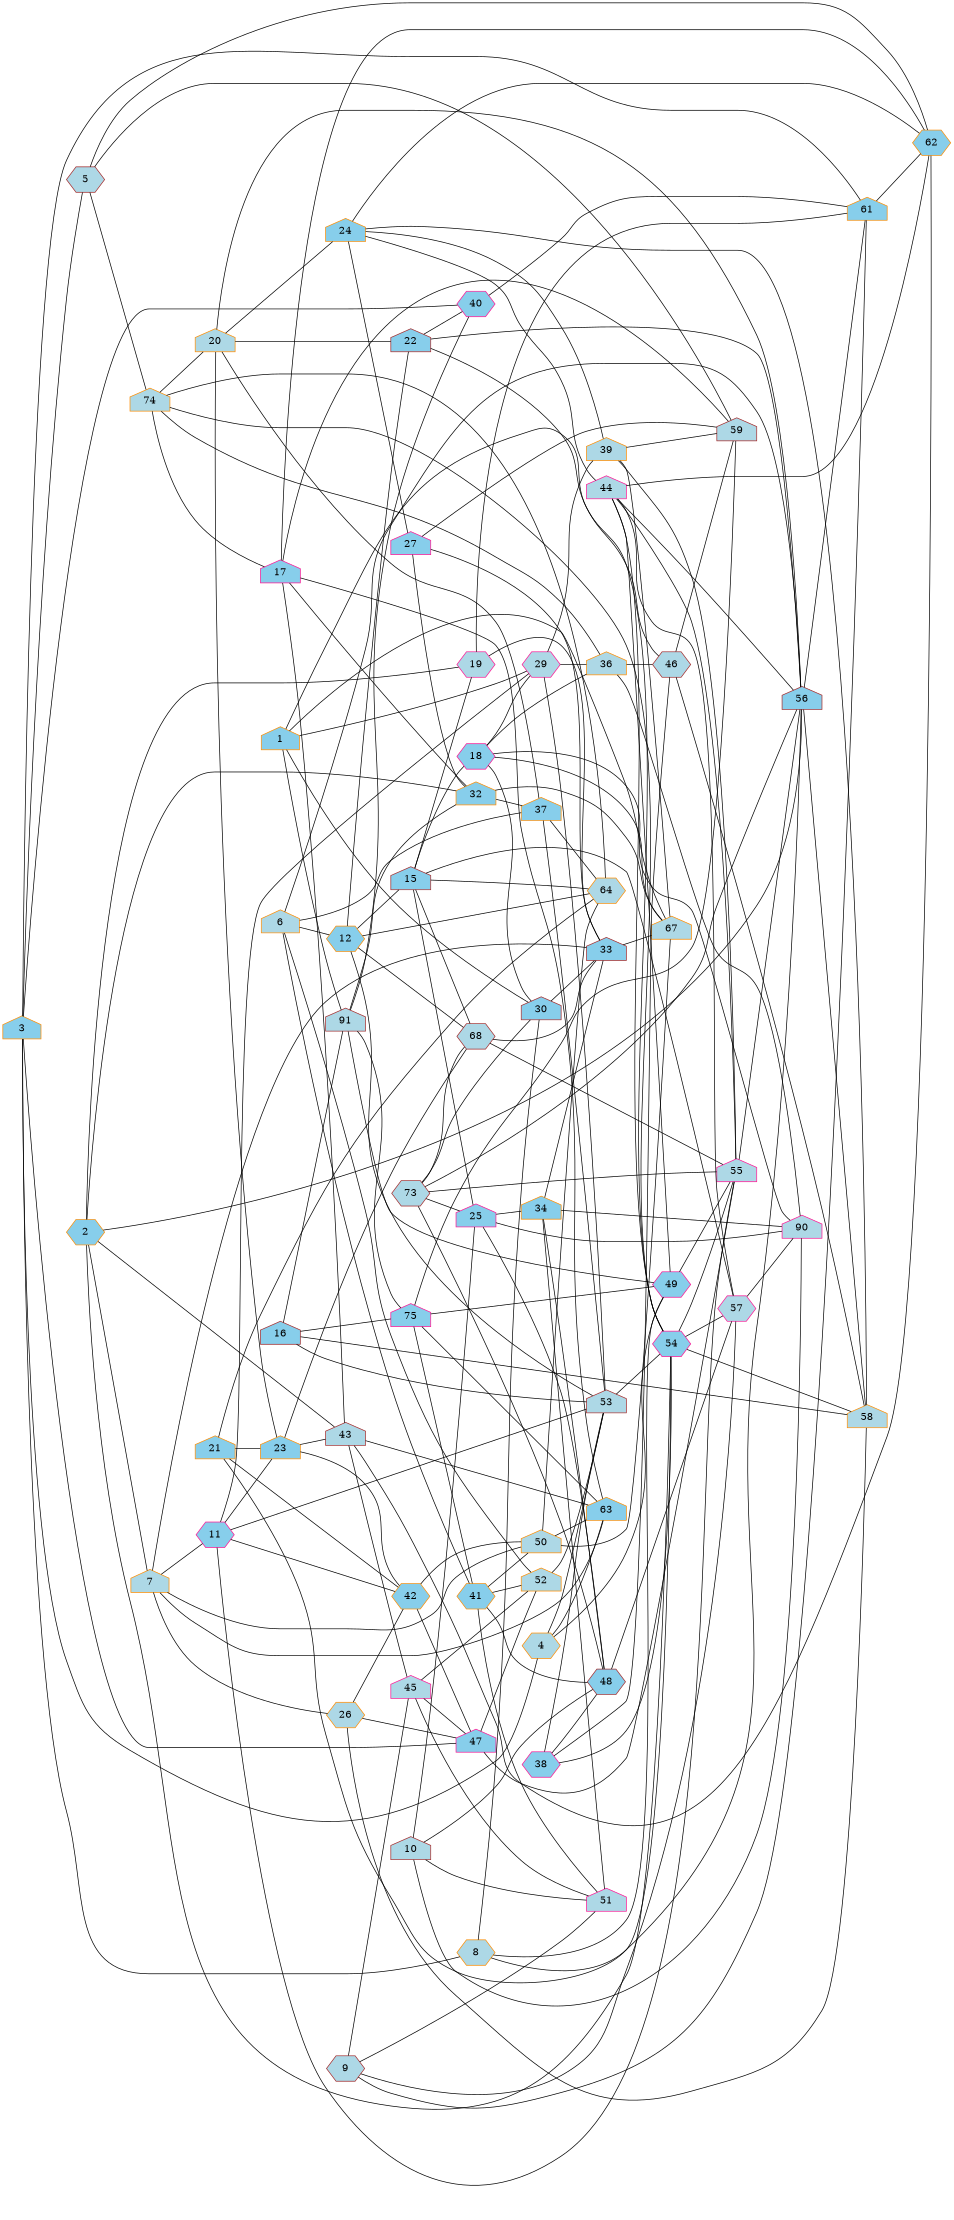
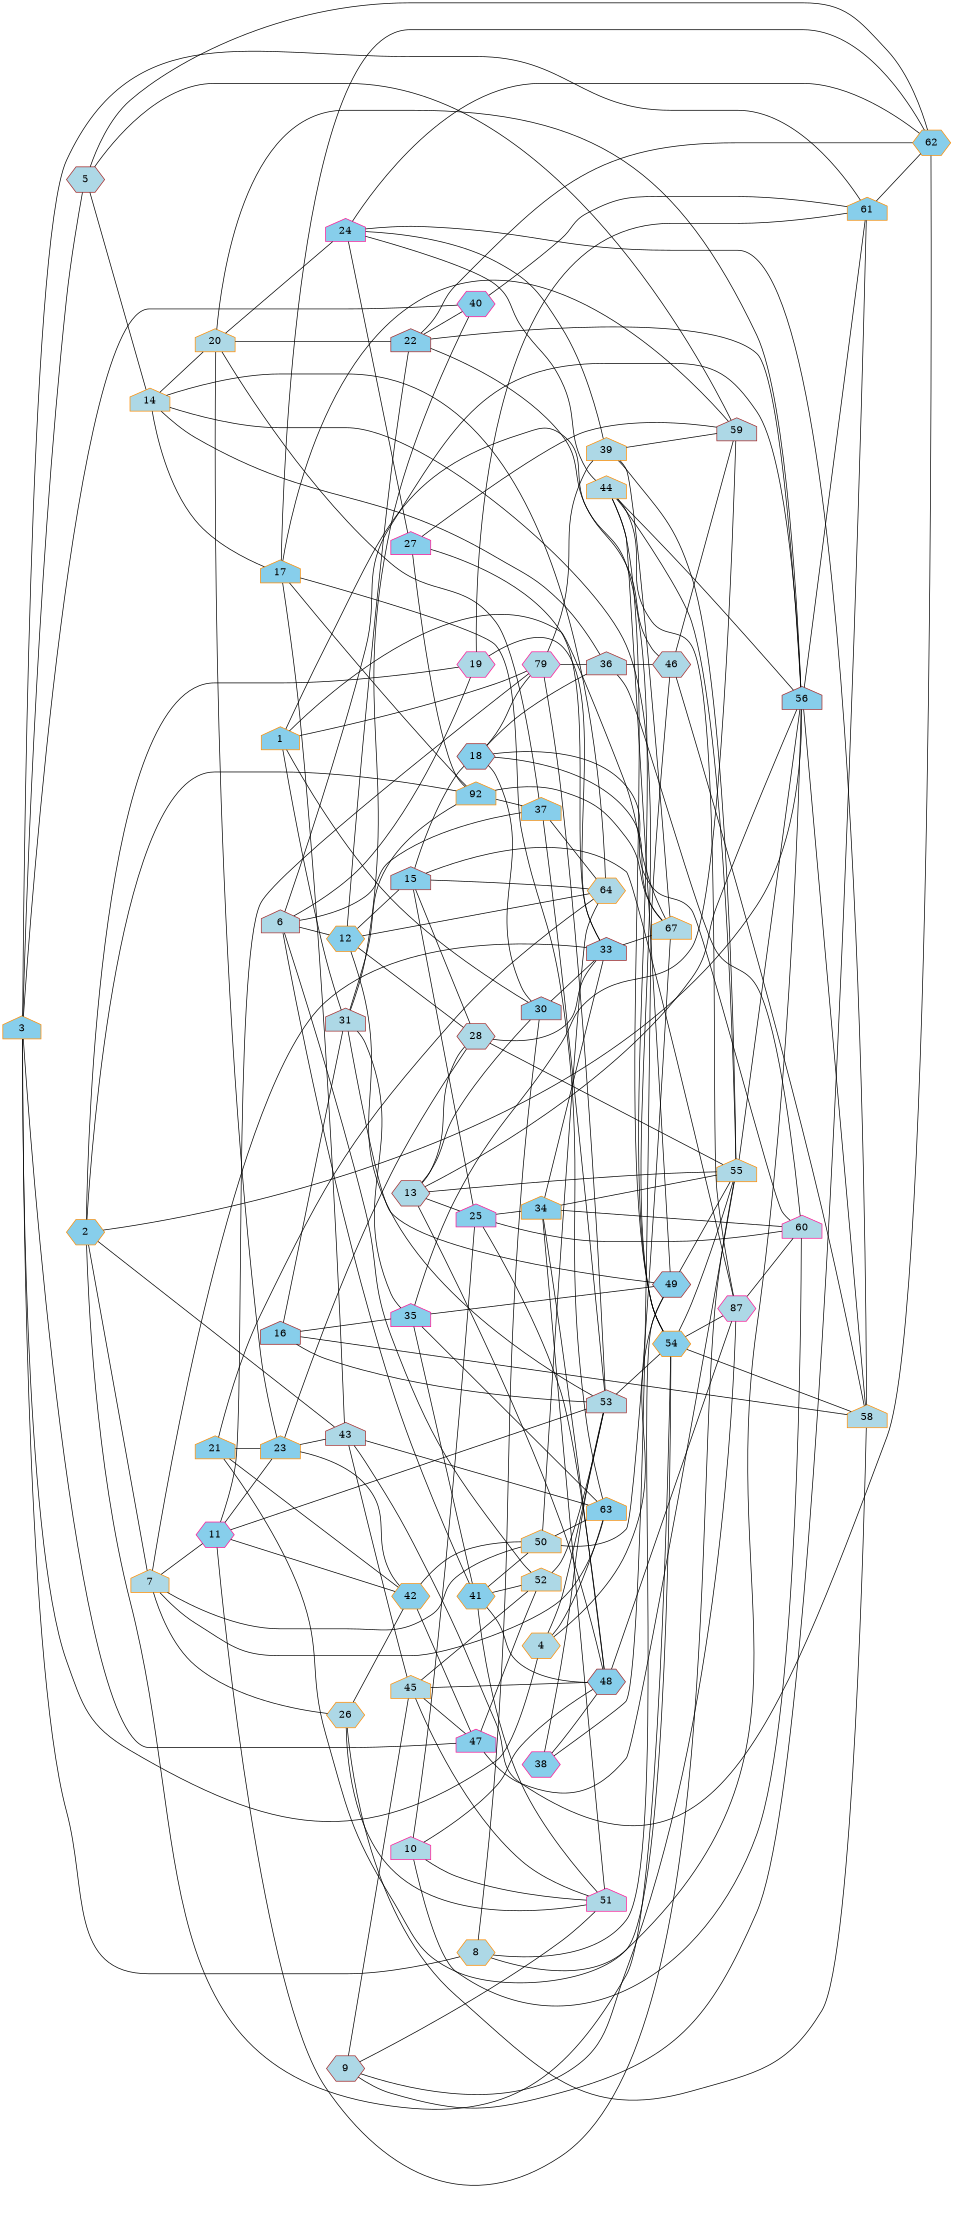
(346, 231) -> (346, 231)
(150, 401) -> (150, 401)
(855, 425) -> (632, 156)
(606, 488) -> (606, 488)
(280, 573) -> (280, 573)
(541, 665) -> (541, 665)
(606, 665) -> (606, 665)
(476, 756) -> (476, 756)
(443, 773) -> (403, 813)
(476, 795) -> (476, 795)
(280, 923) -> (280, 923)
(346, 1021) -> (346, 1021)
(476, 1036) -> (476, 1036)
(737, 1171) -> (737, 1171)
none -> (631, 1192)
(411, 1193) -> (411, 1193)
(802, 1228) -> (802, 1228)
(672, 1285) -> (672, 1285)
(737, 1309) -> (737, 1309)
(411, 1316) -> (411, 1316)
(672, 1344) -> (672, 1344)
(663, 1584) -> none
none -> (509, 1685)
(411, 1688) -> (411, 1688)
(409, 1728) -> (412, 1886)
(411, 1849) -> (411, 1849)
